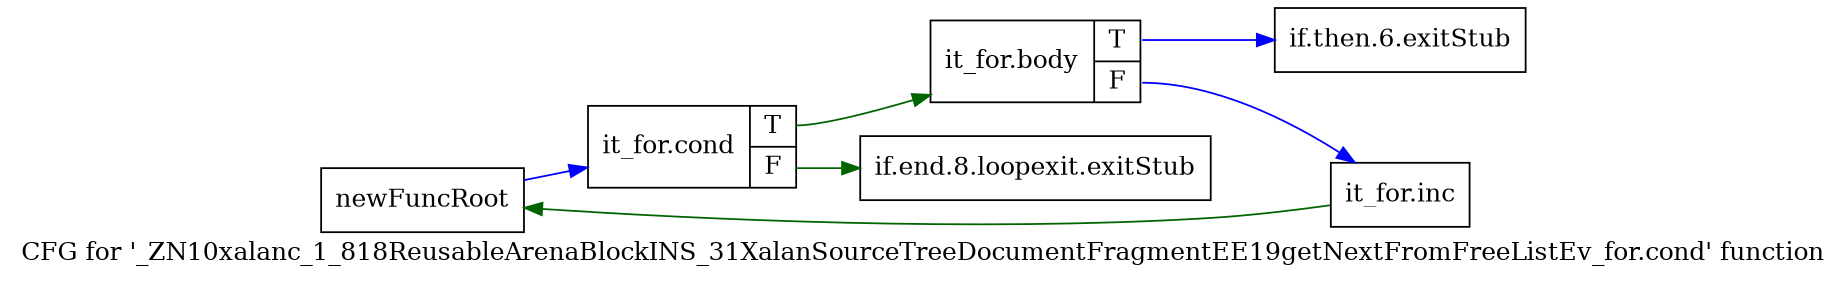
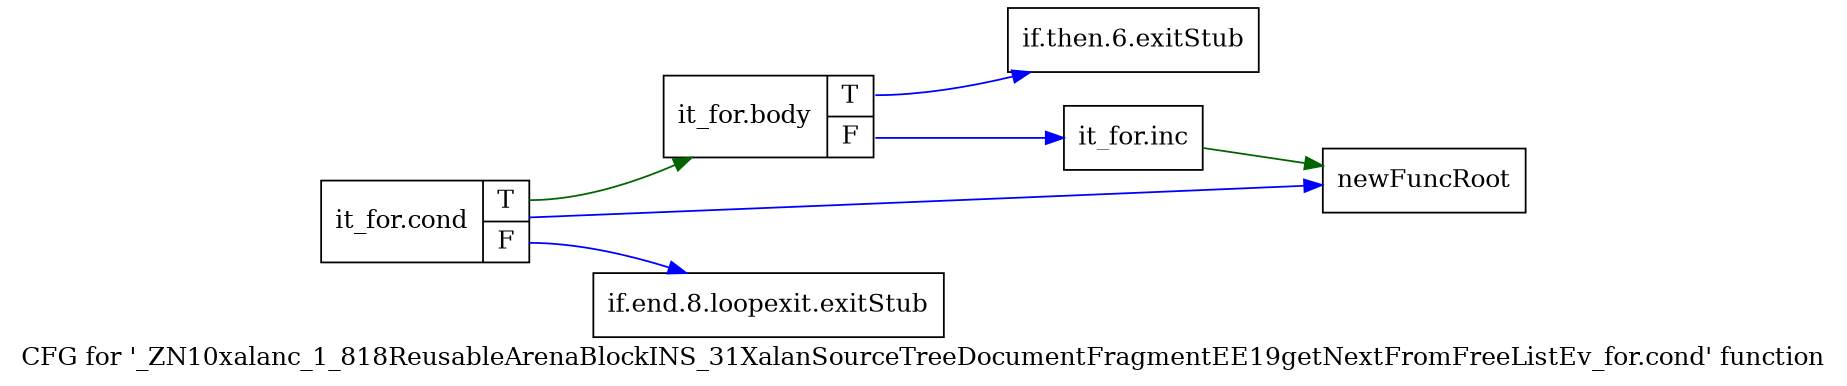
(819, 168) -> (600, 250)
(547, 176) -> (917, 202)
